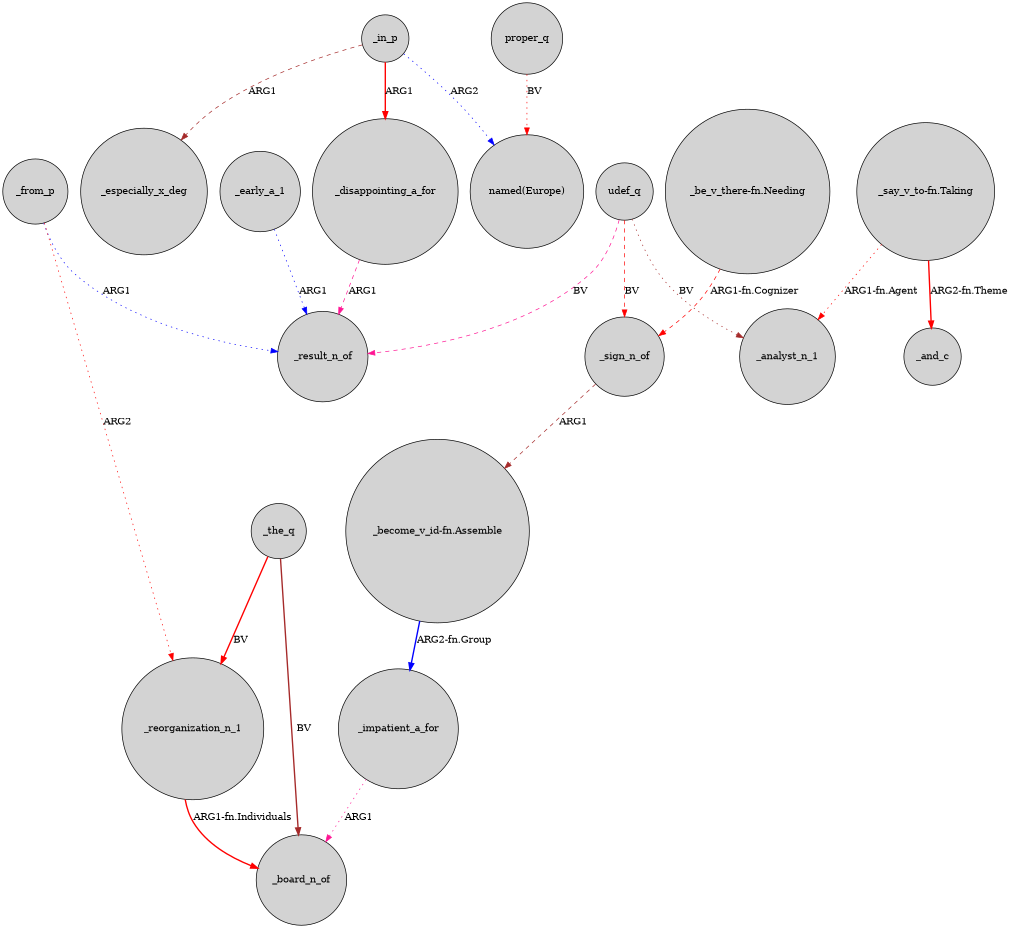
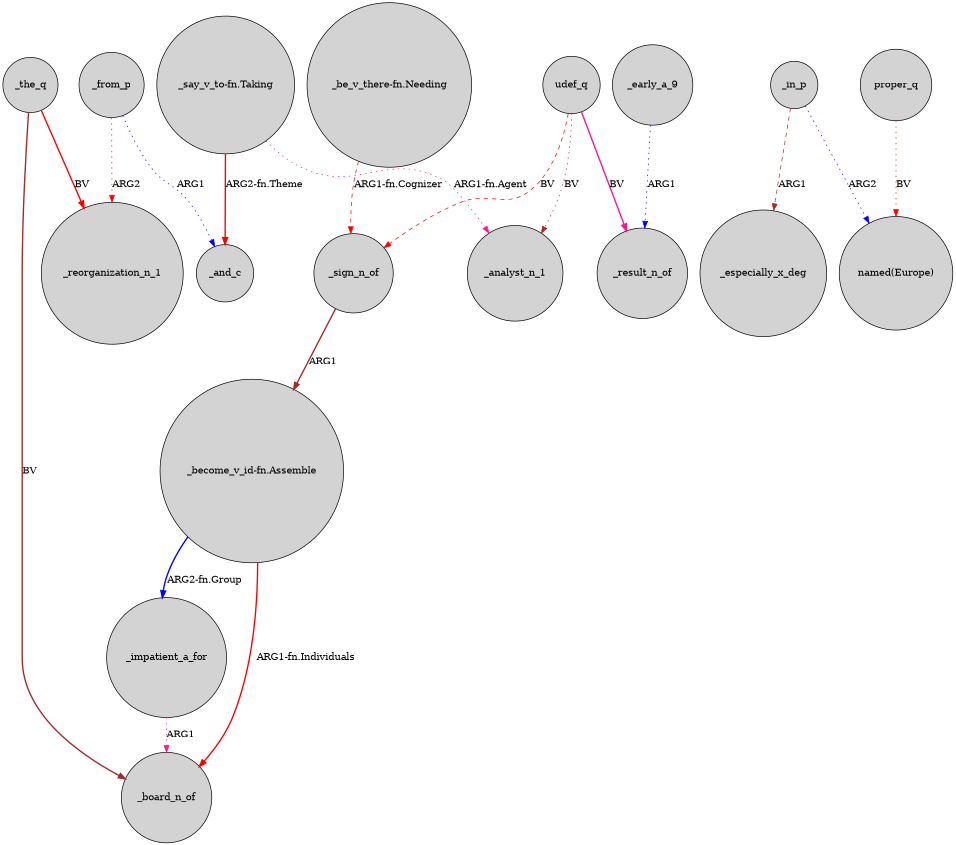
(260, 192) -> (653, 85)
(385, 192) -> none
(852, 279) -> (382, 171)
(140, 314) -> (164, 181)
(518, 318) -> (603, 168)
(553, 424) -> (316, 346)
(209, 841) -> (248, 667)
